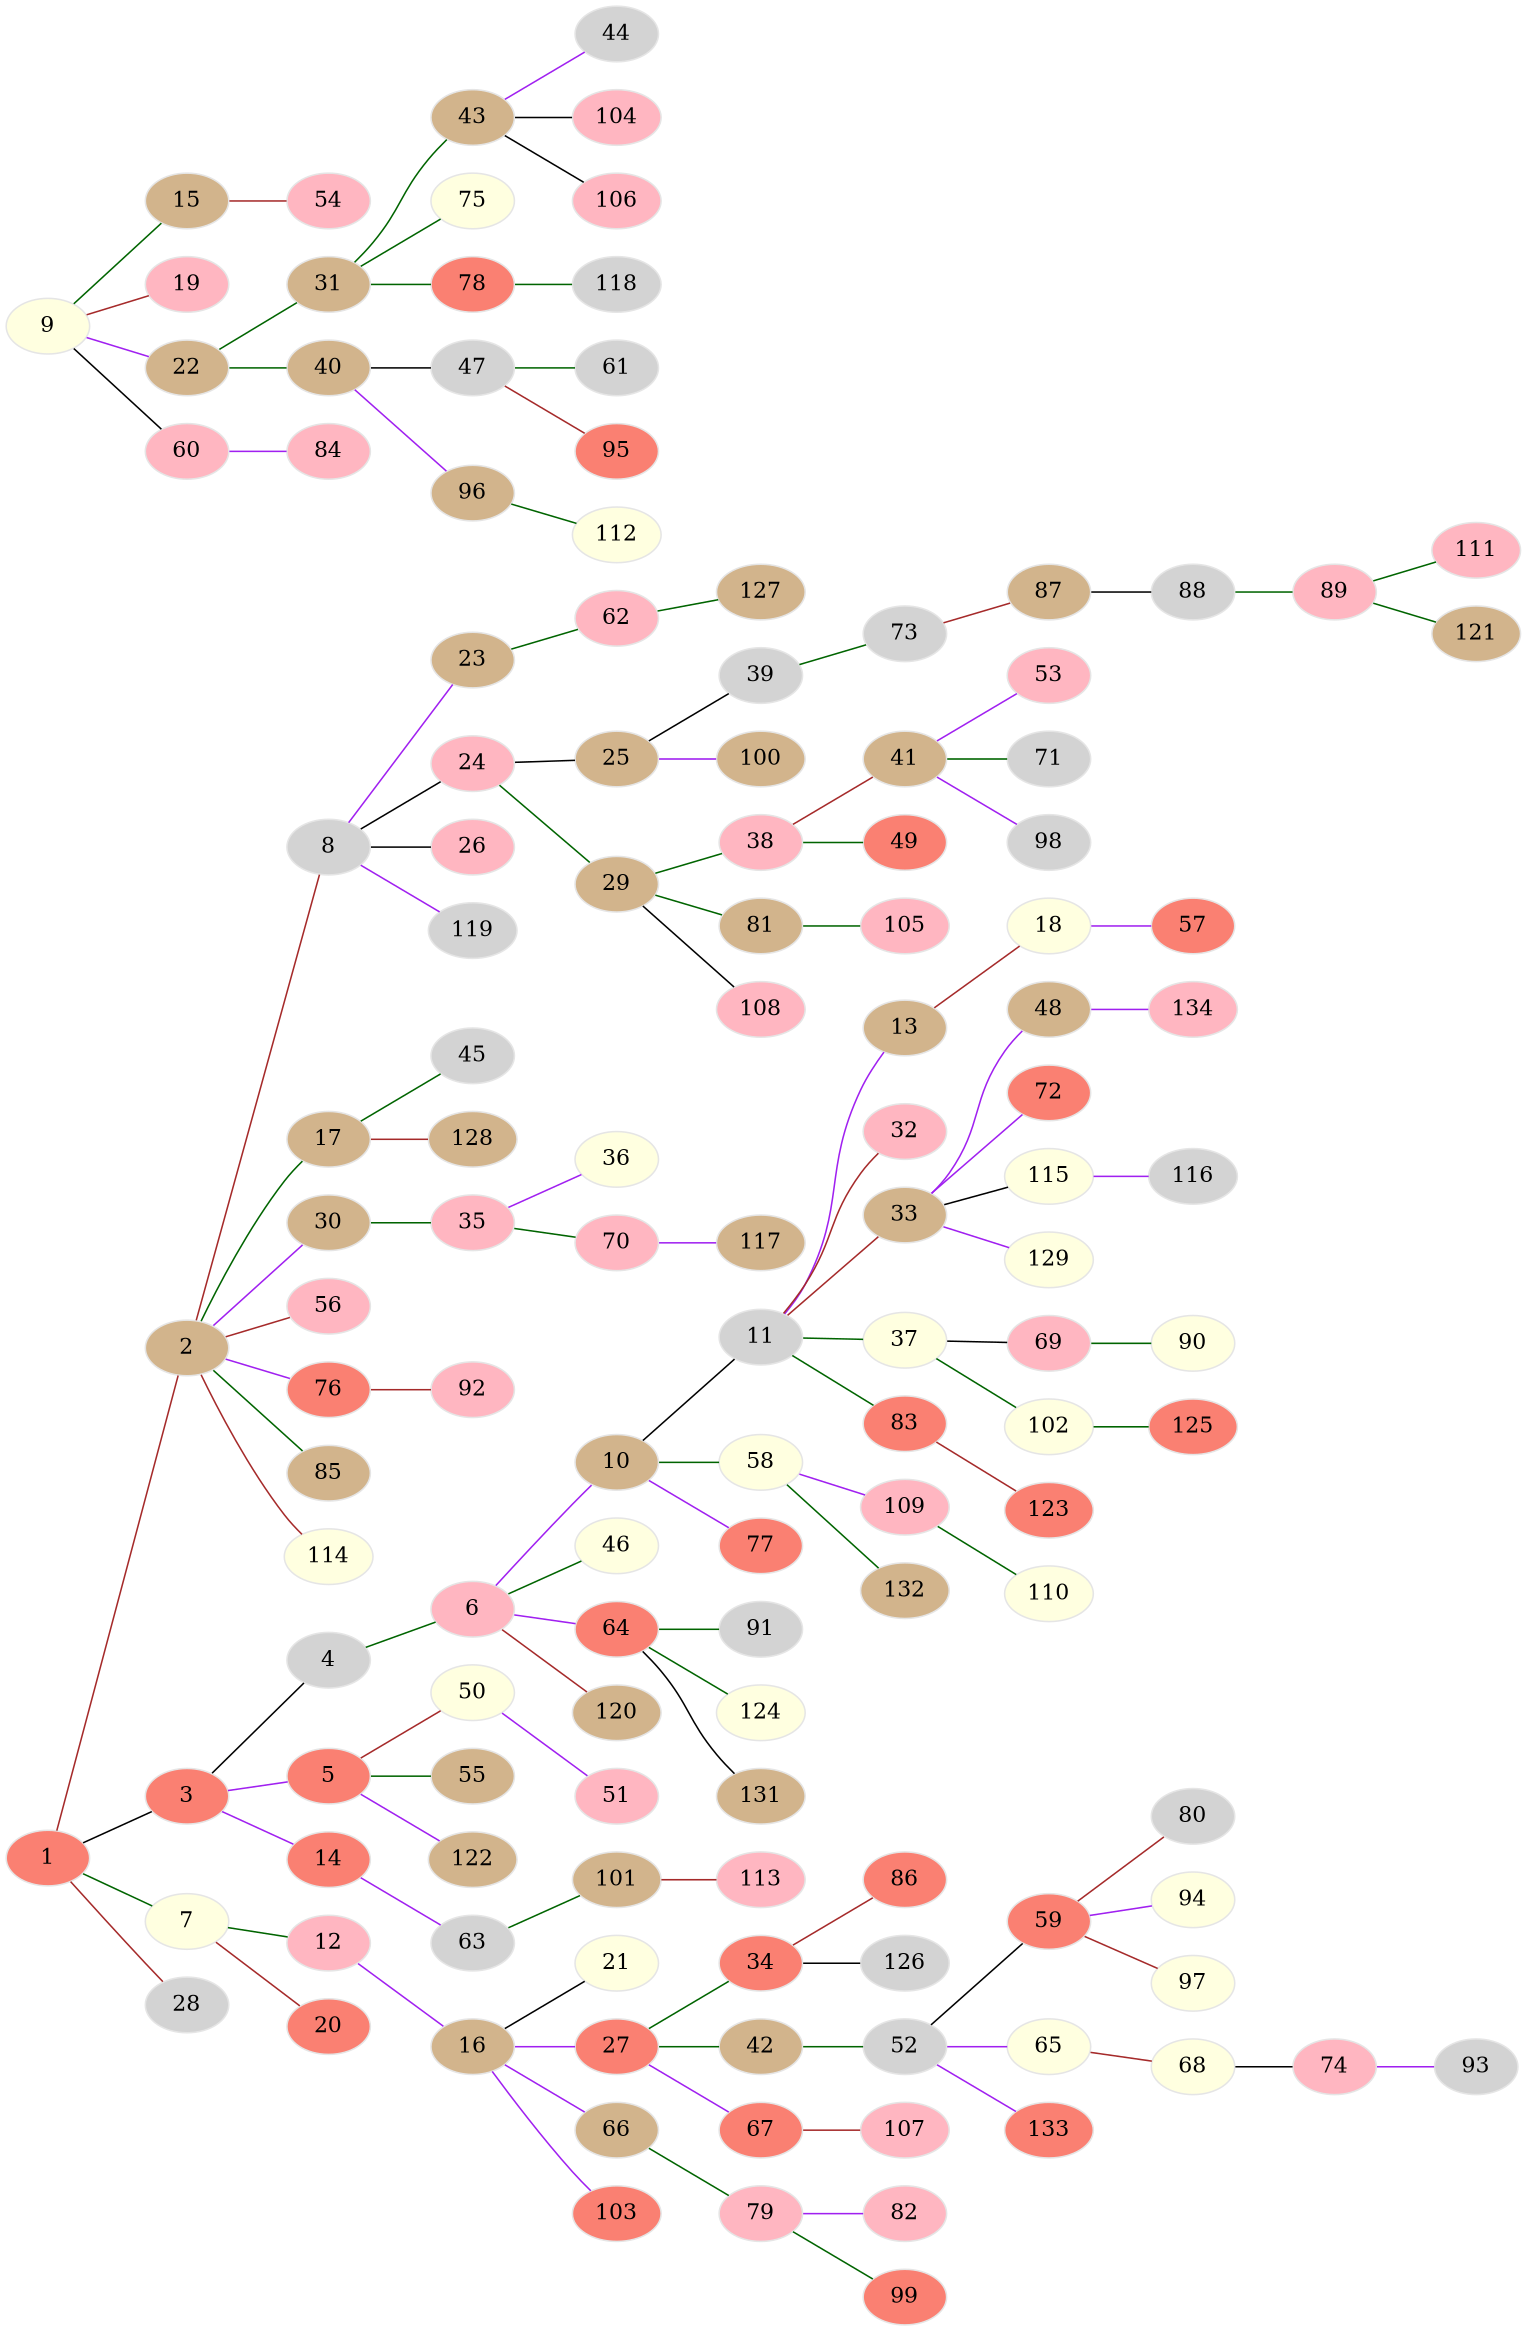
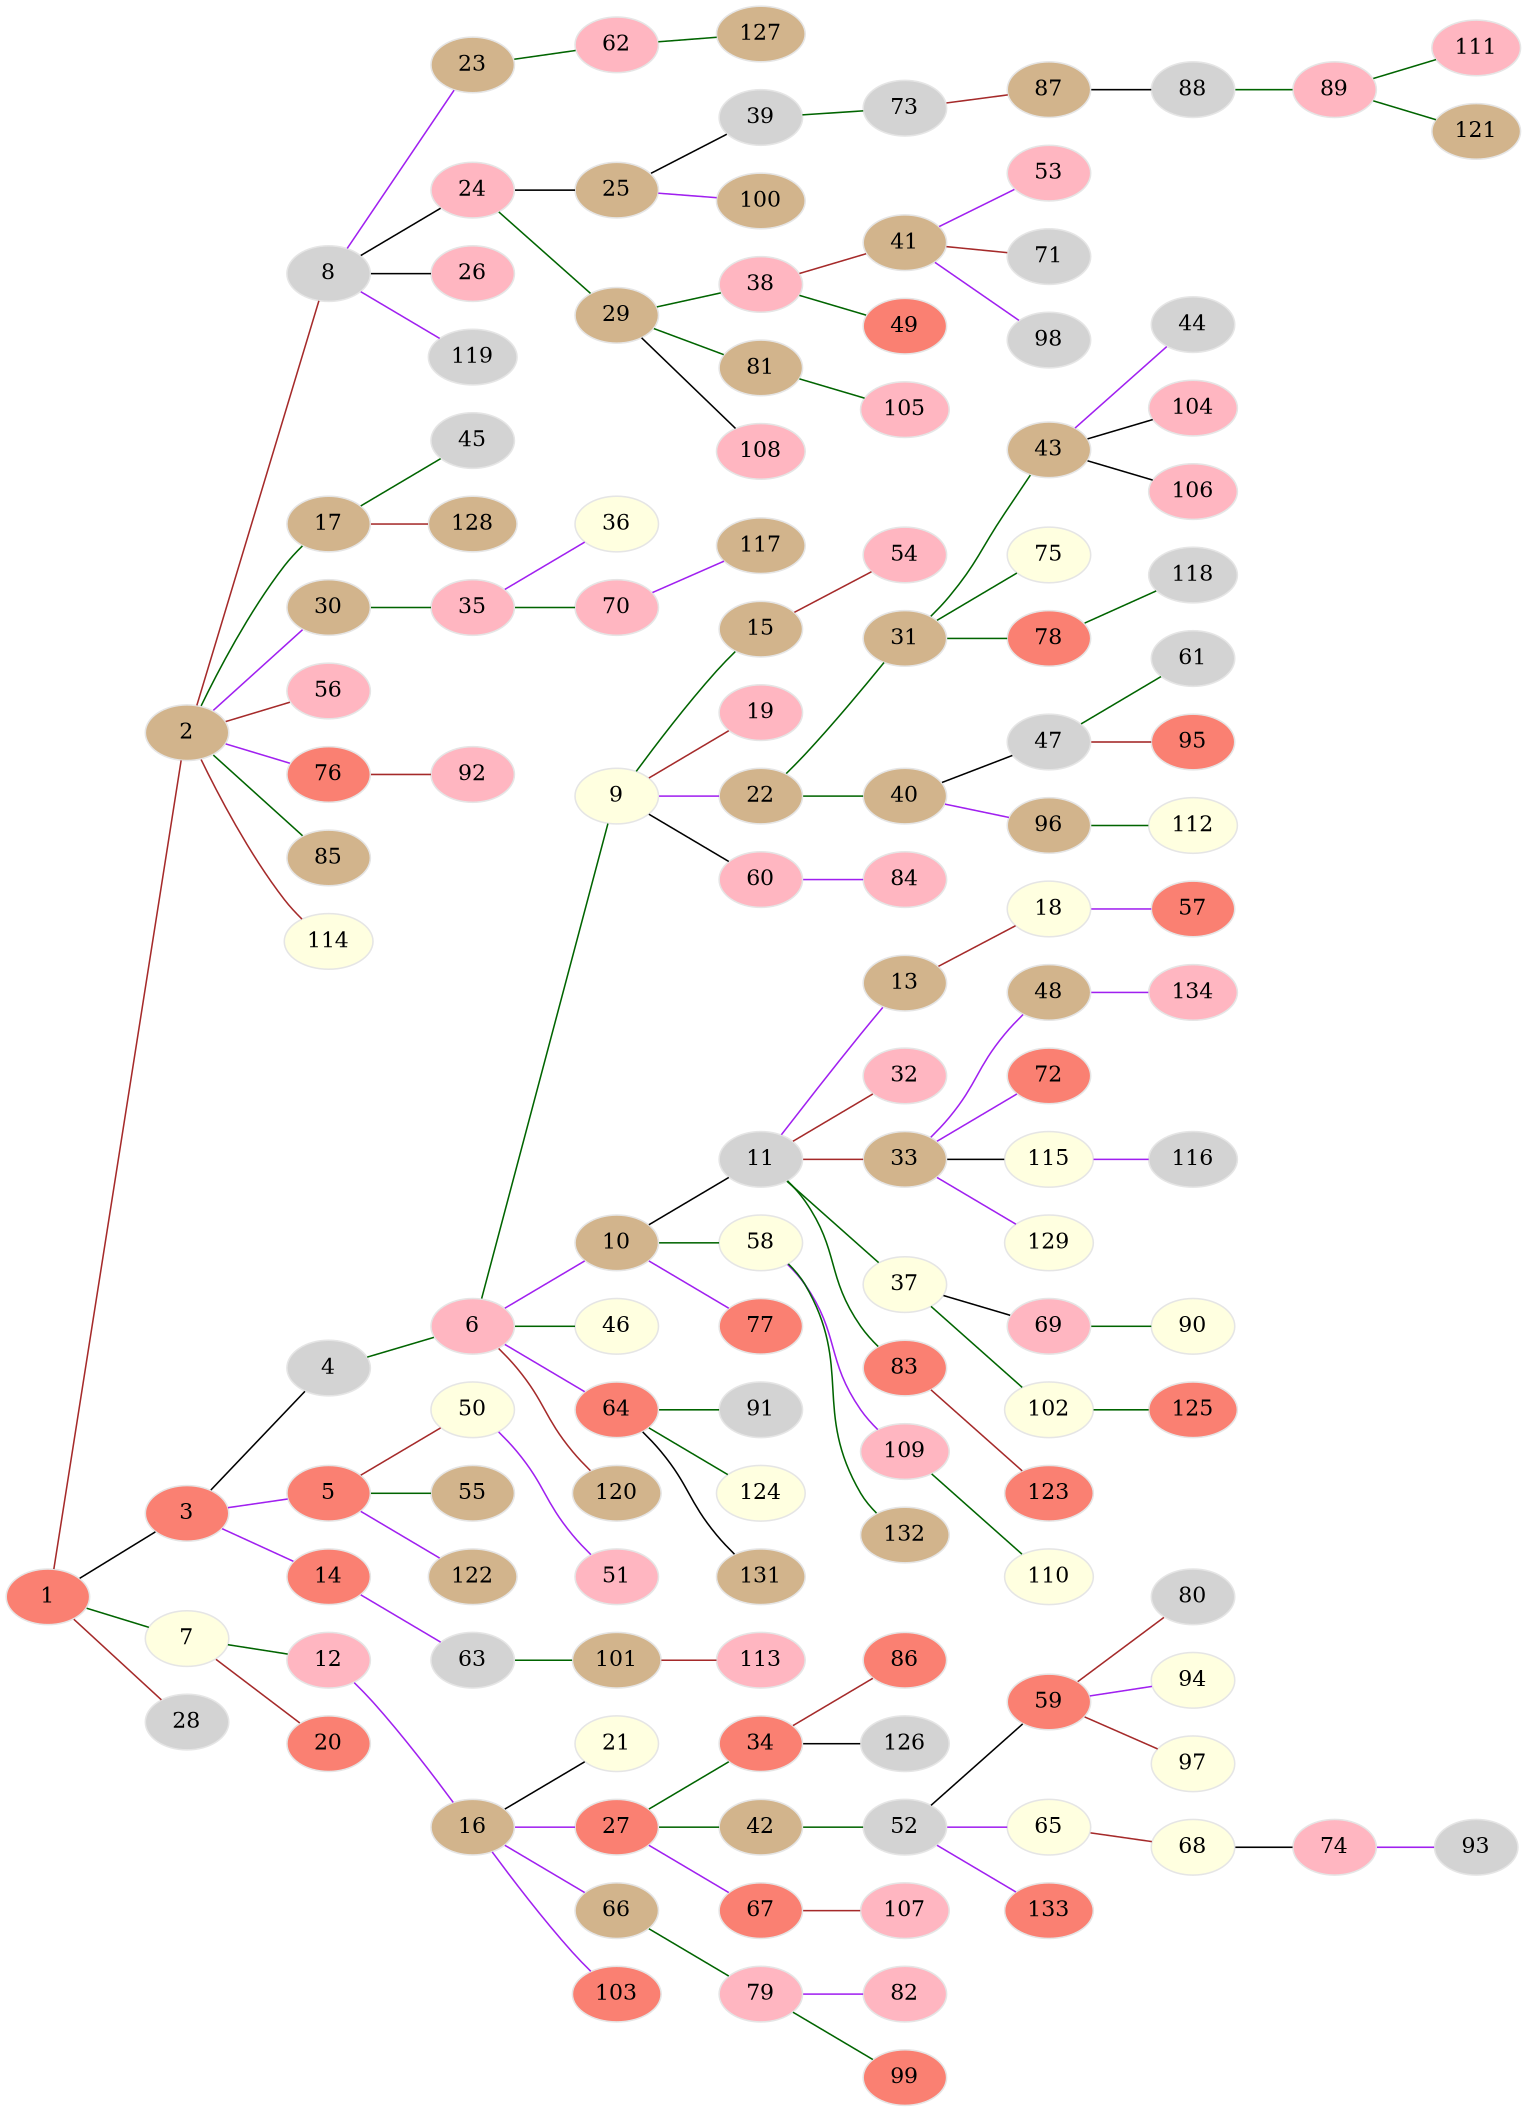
(977, 759) -> (977, 250)
none -> (545, 1061)
